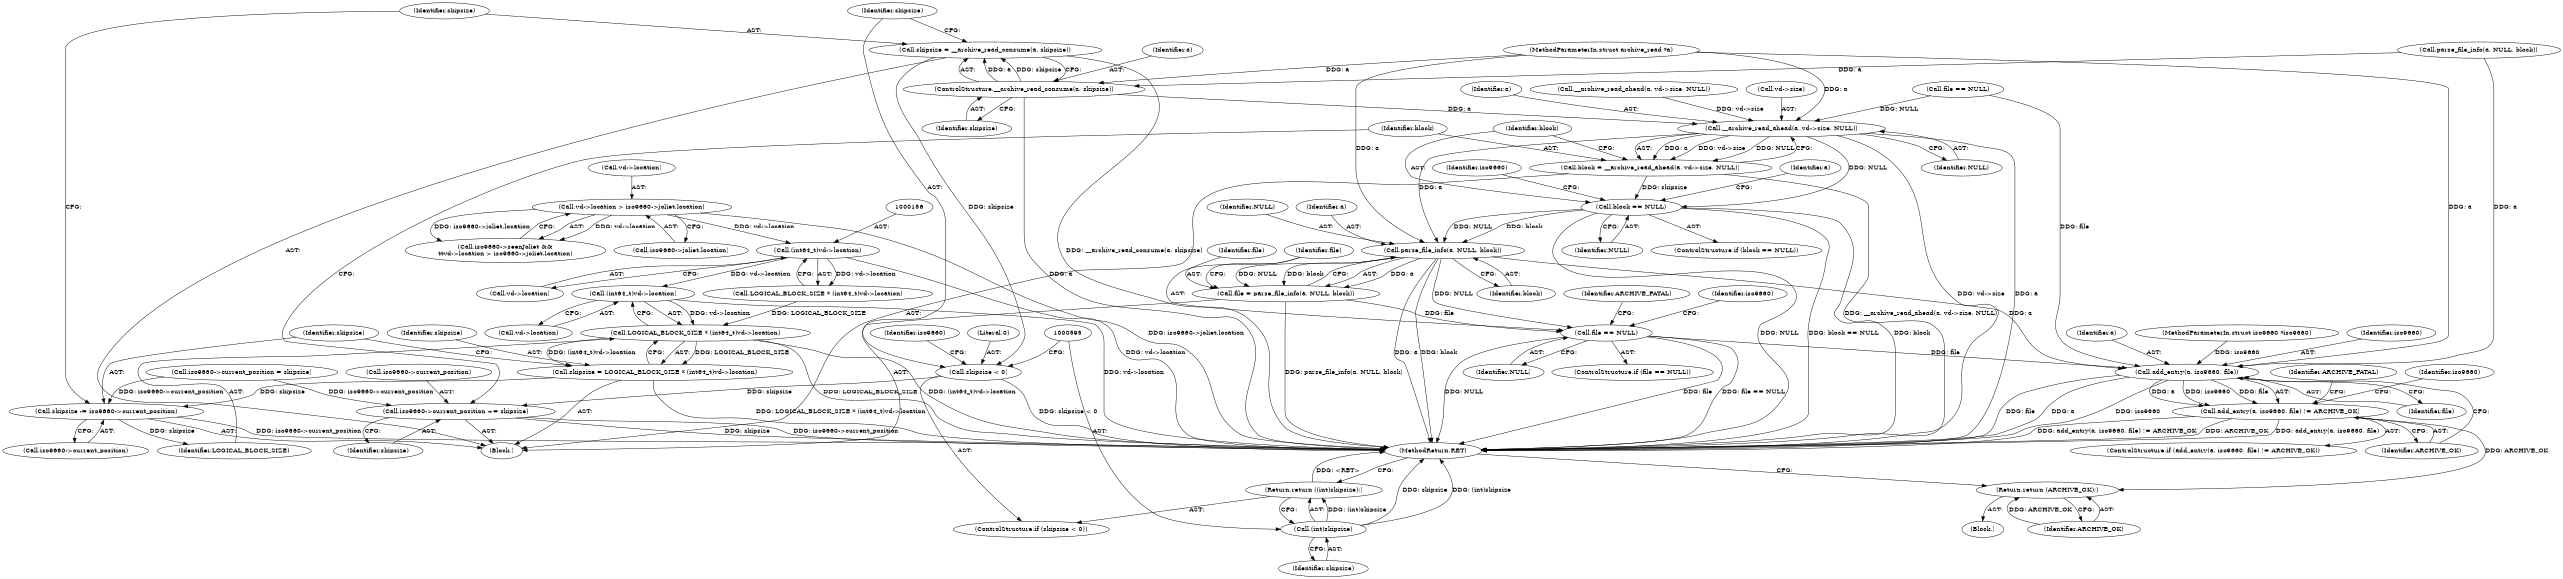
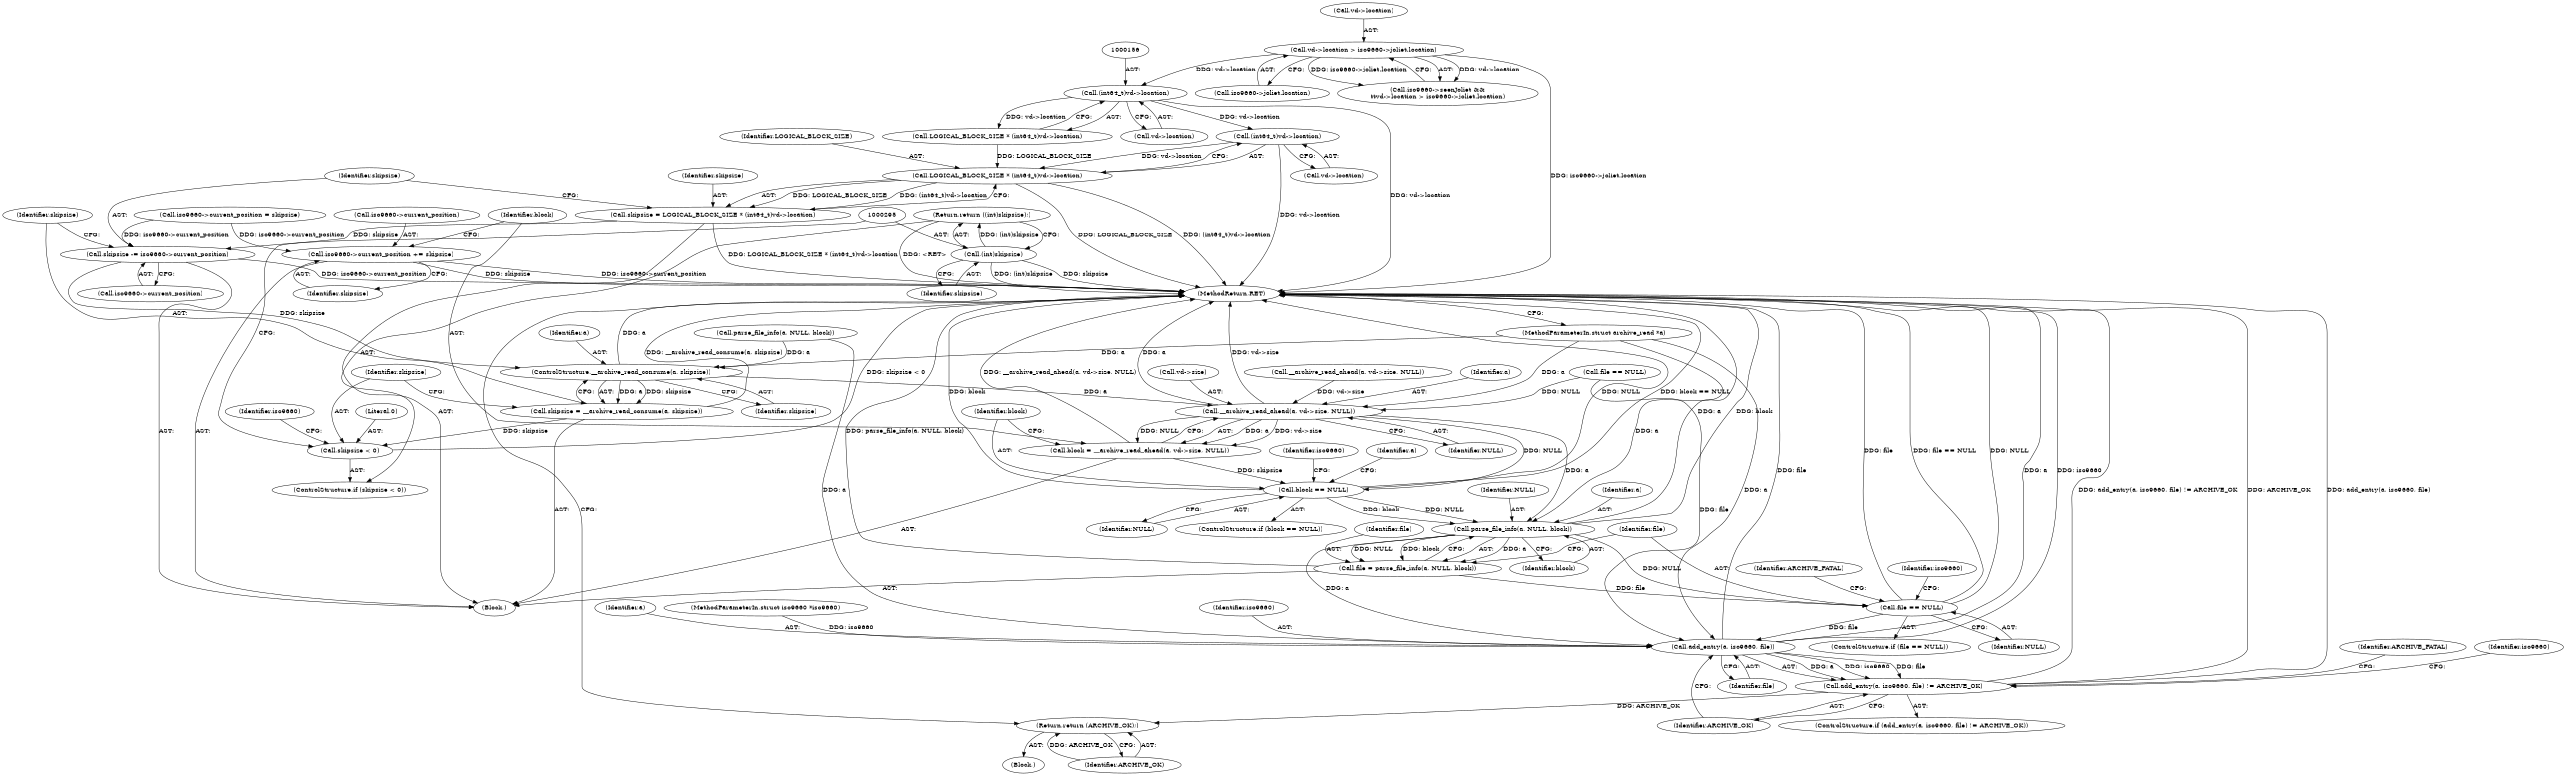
(1068, 333) -> (882, 215)
(734, 389) -> none
(150, 435) -> (274, 316)
(1374, 468) -> (1443, 304)
